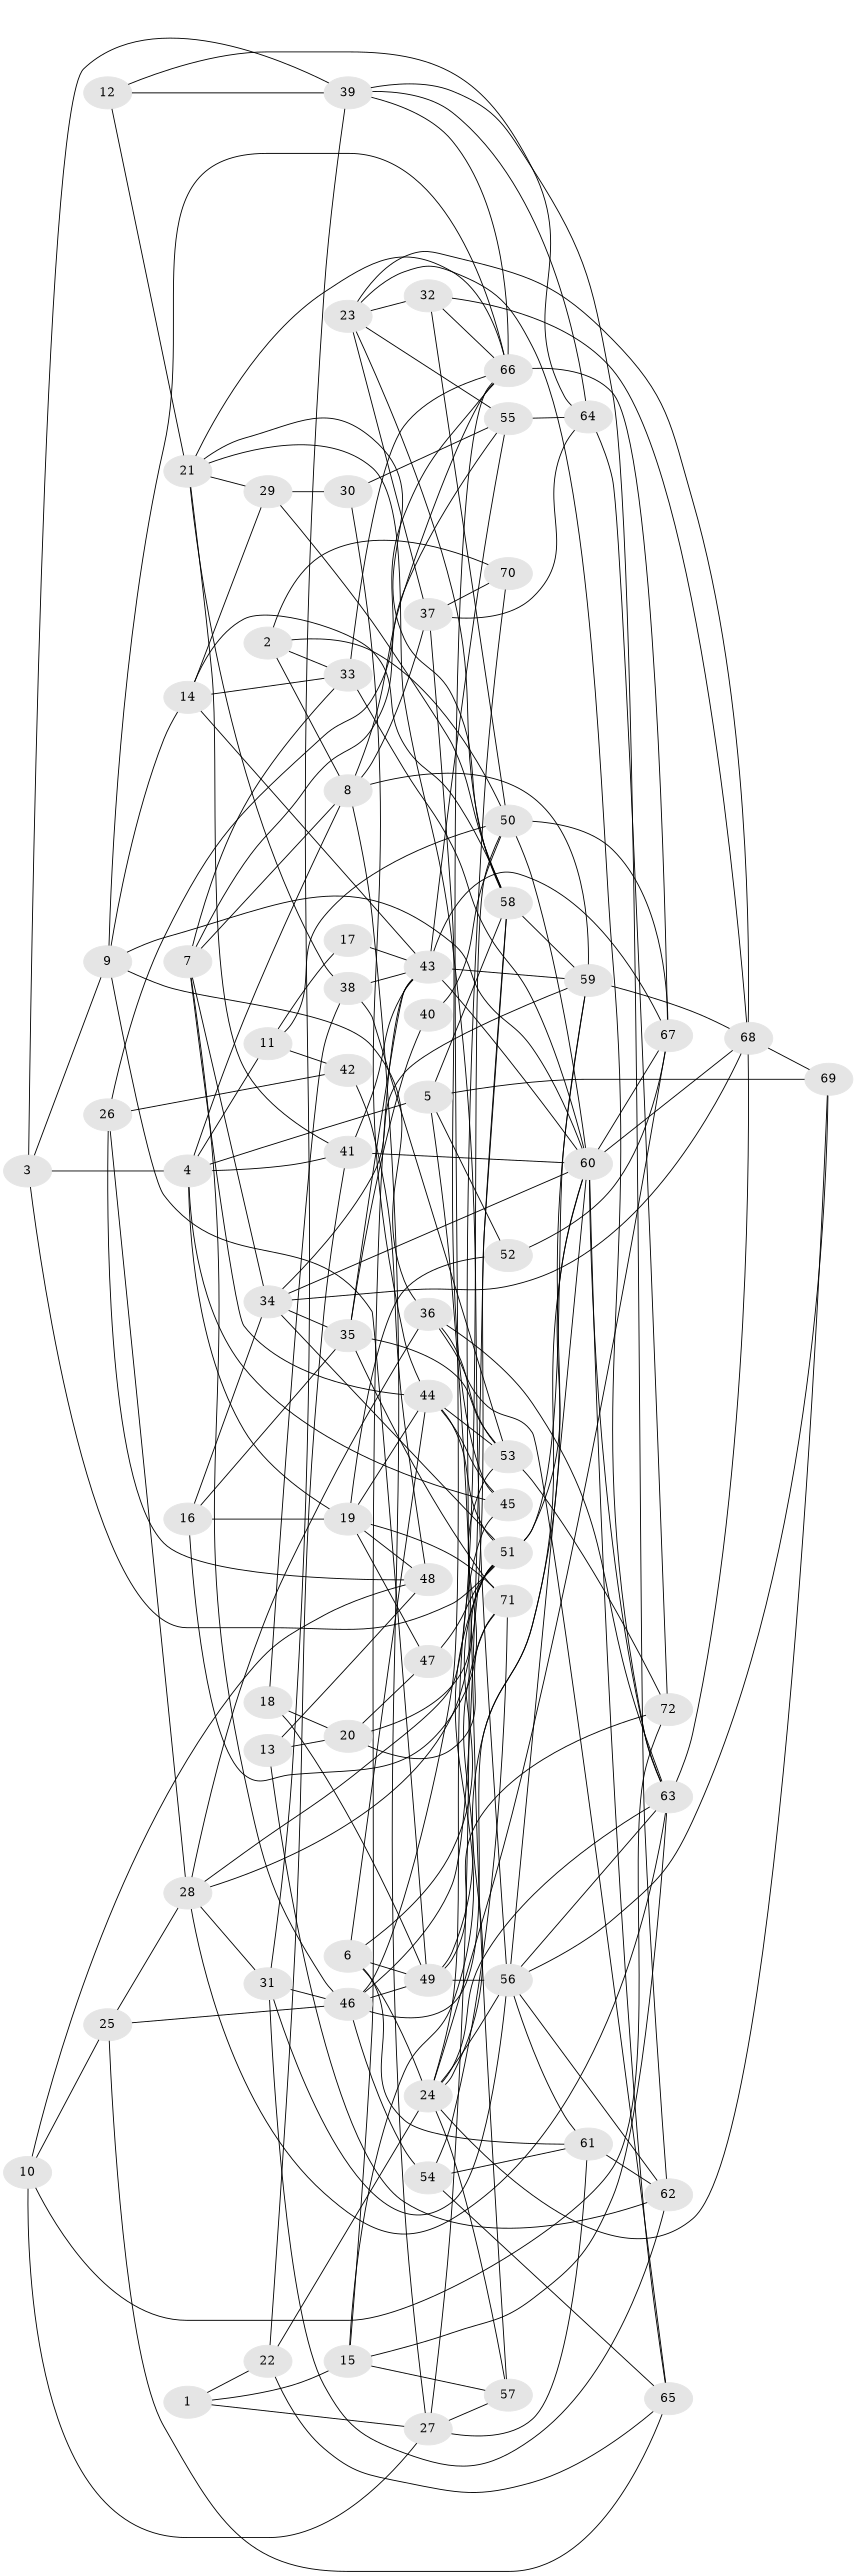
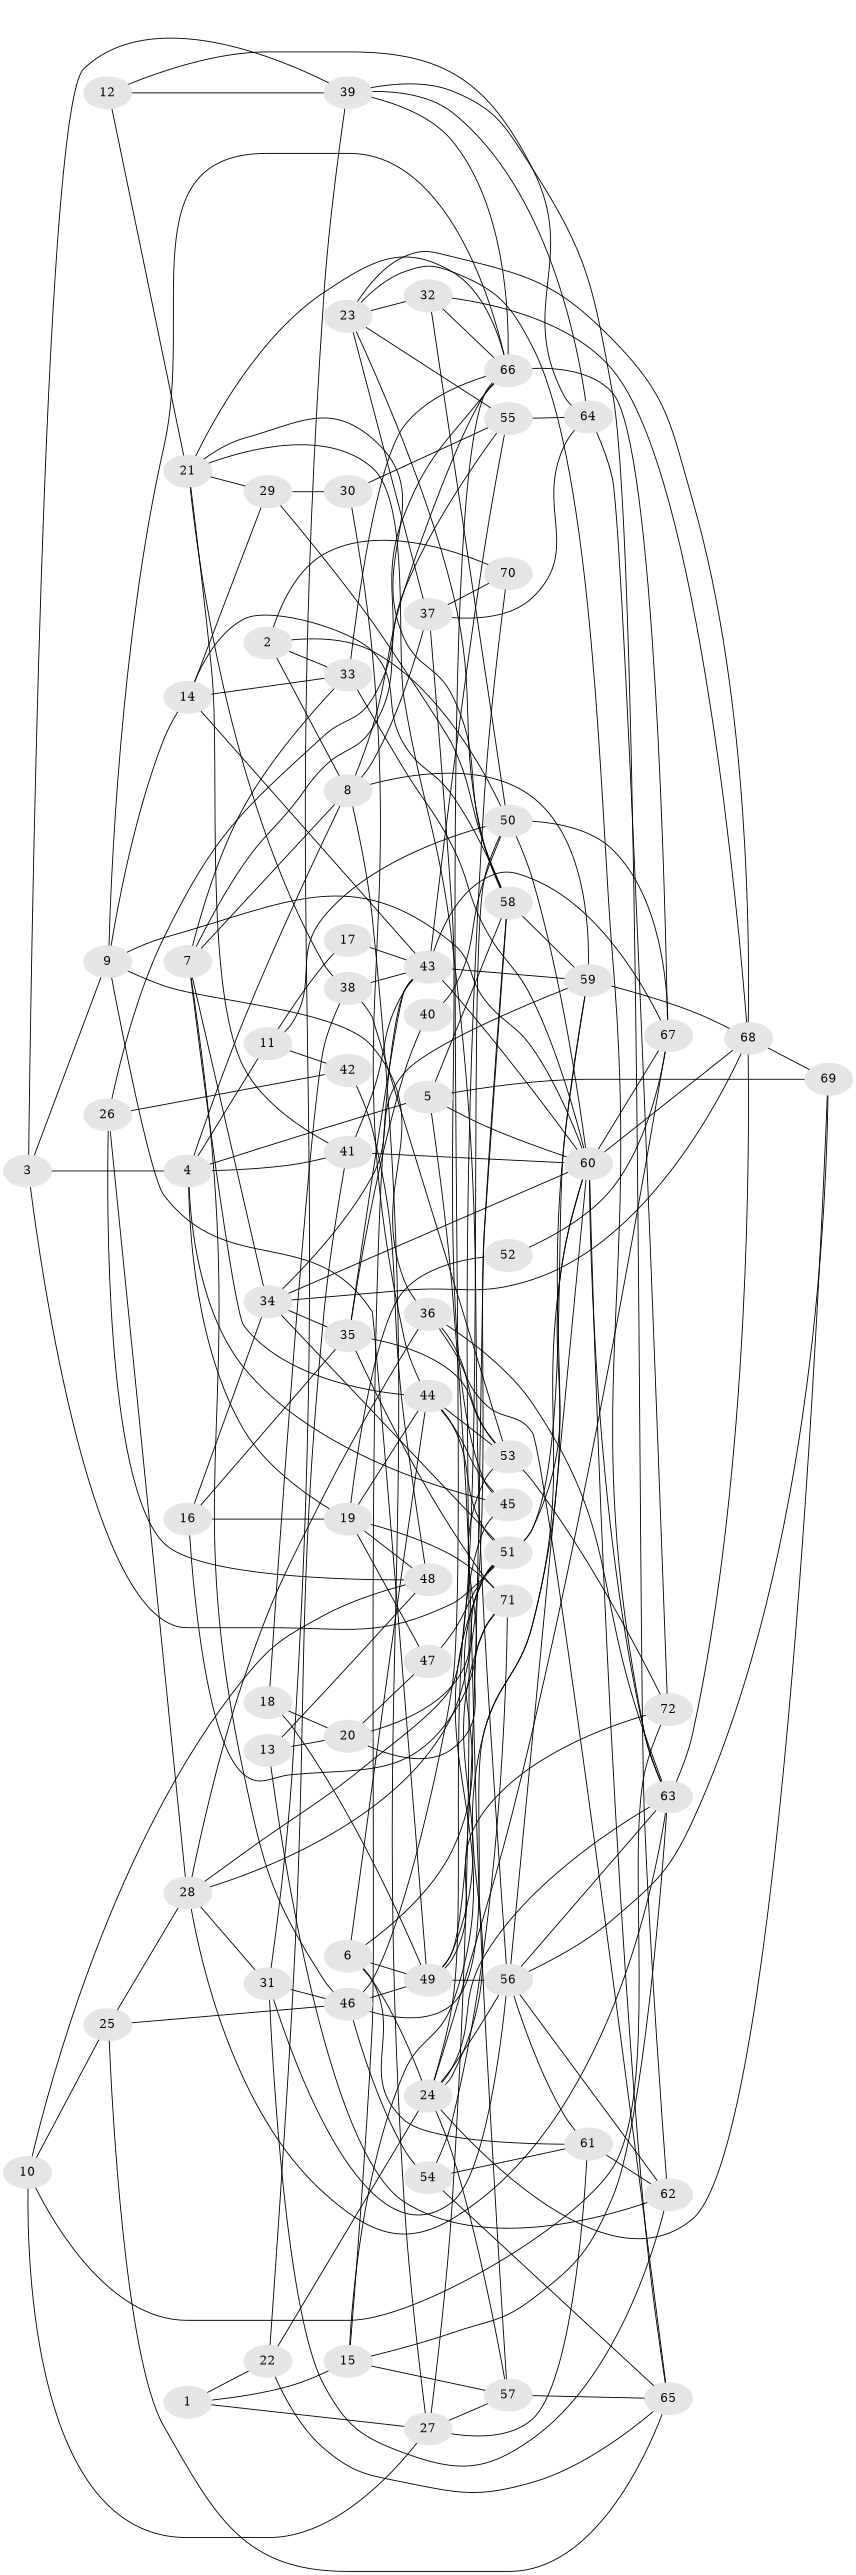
(462, 1164) -> (506, 1135)
(479, 1472) -> (480, 1445)
none -> (589, 2397)
